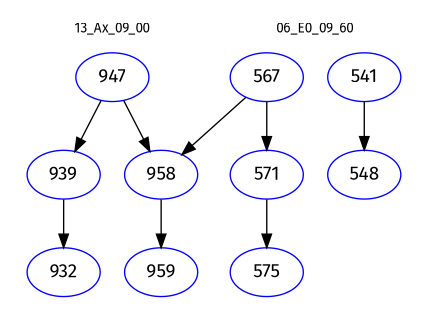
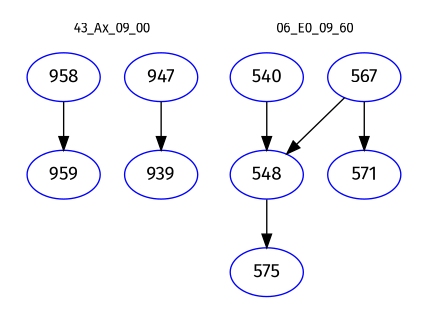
(112, 29) -> (112, 29)
(364, 77) -> (267, 77)
(228, 113) -> (321, 121)
(134, 120) -> none
(267, 217) -> (267, 217)
(64, 272) -> none
